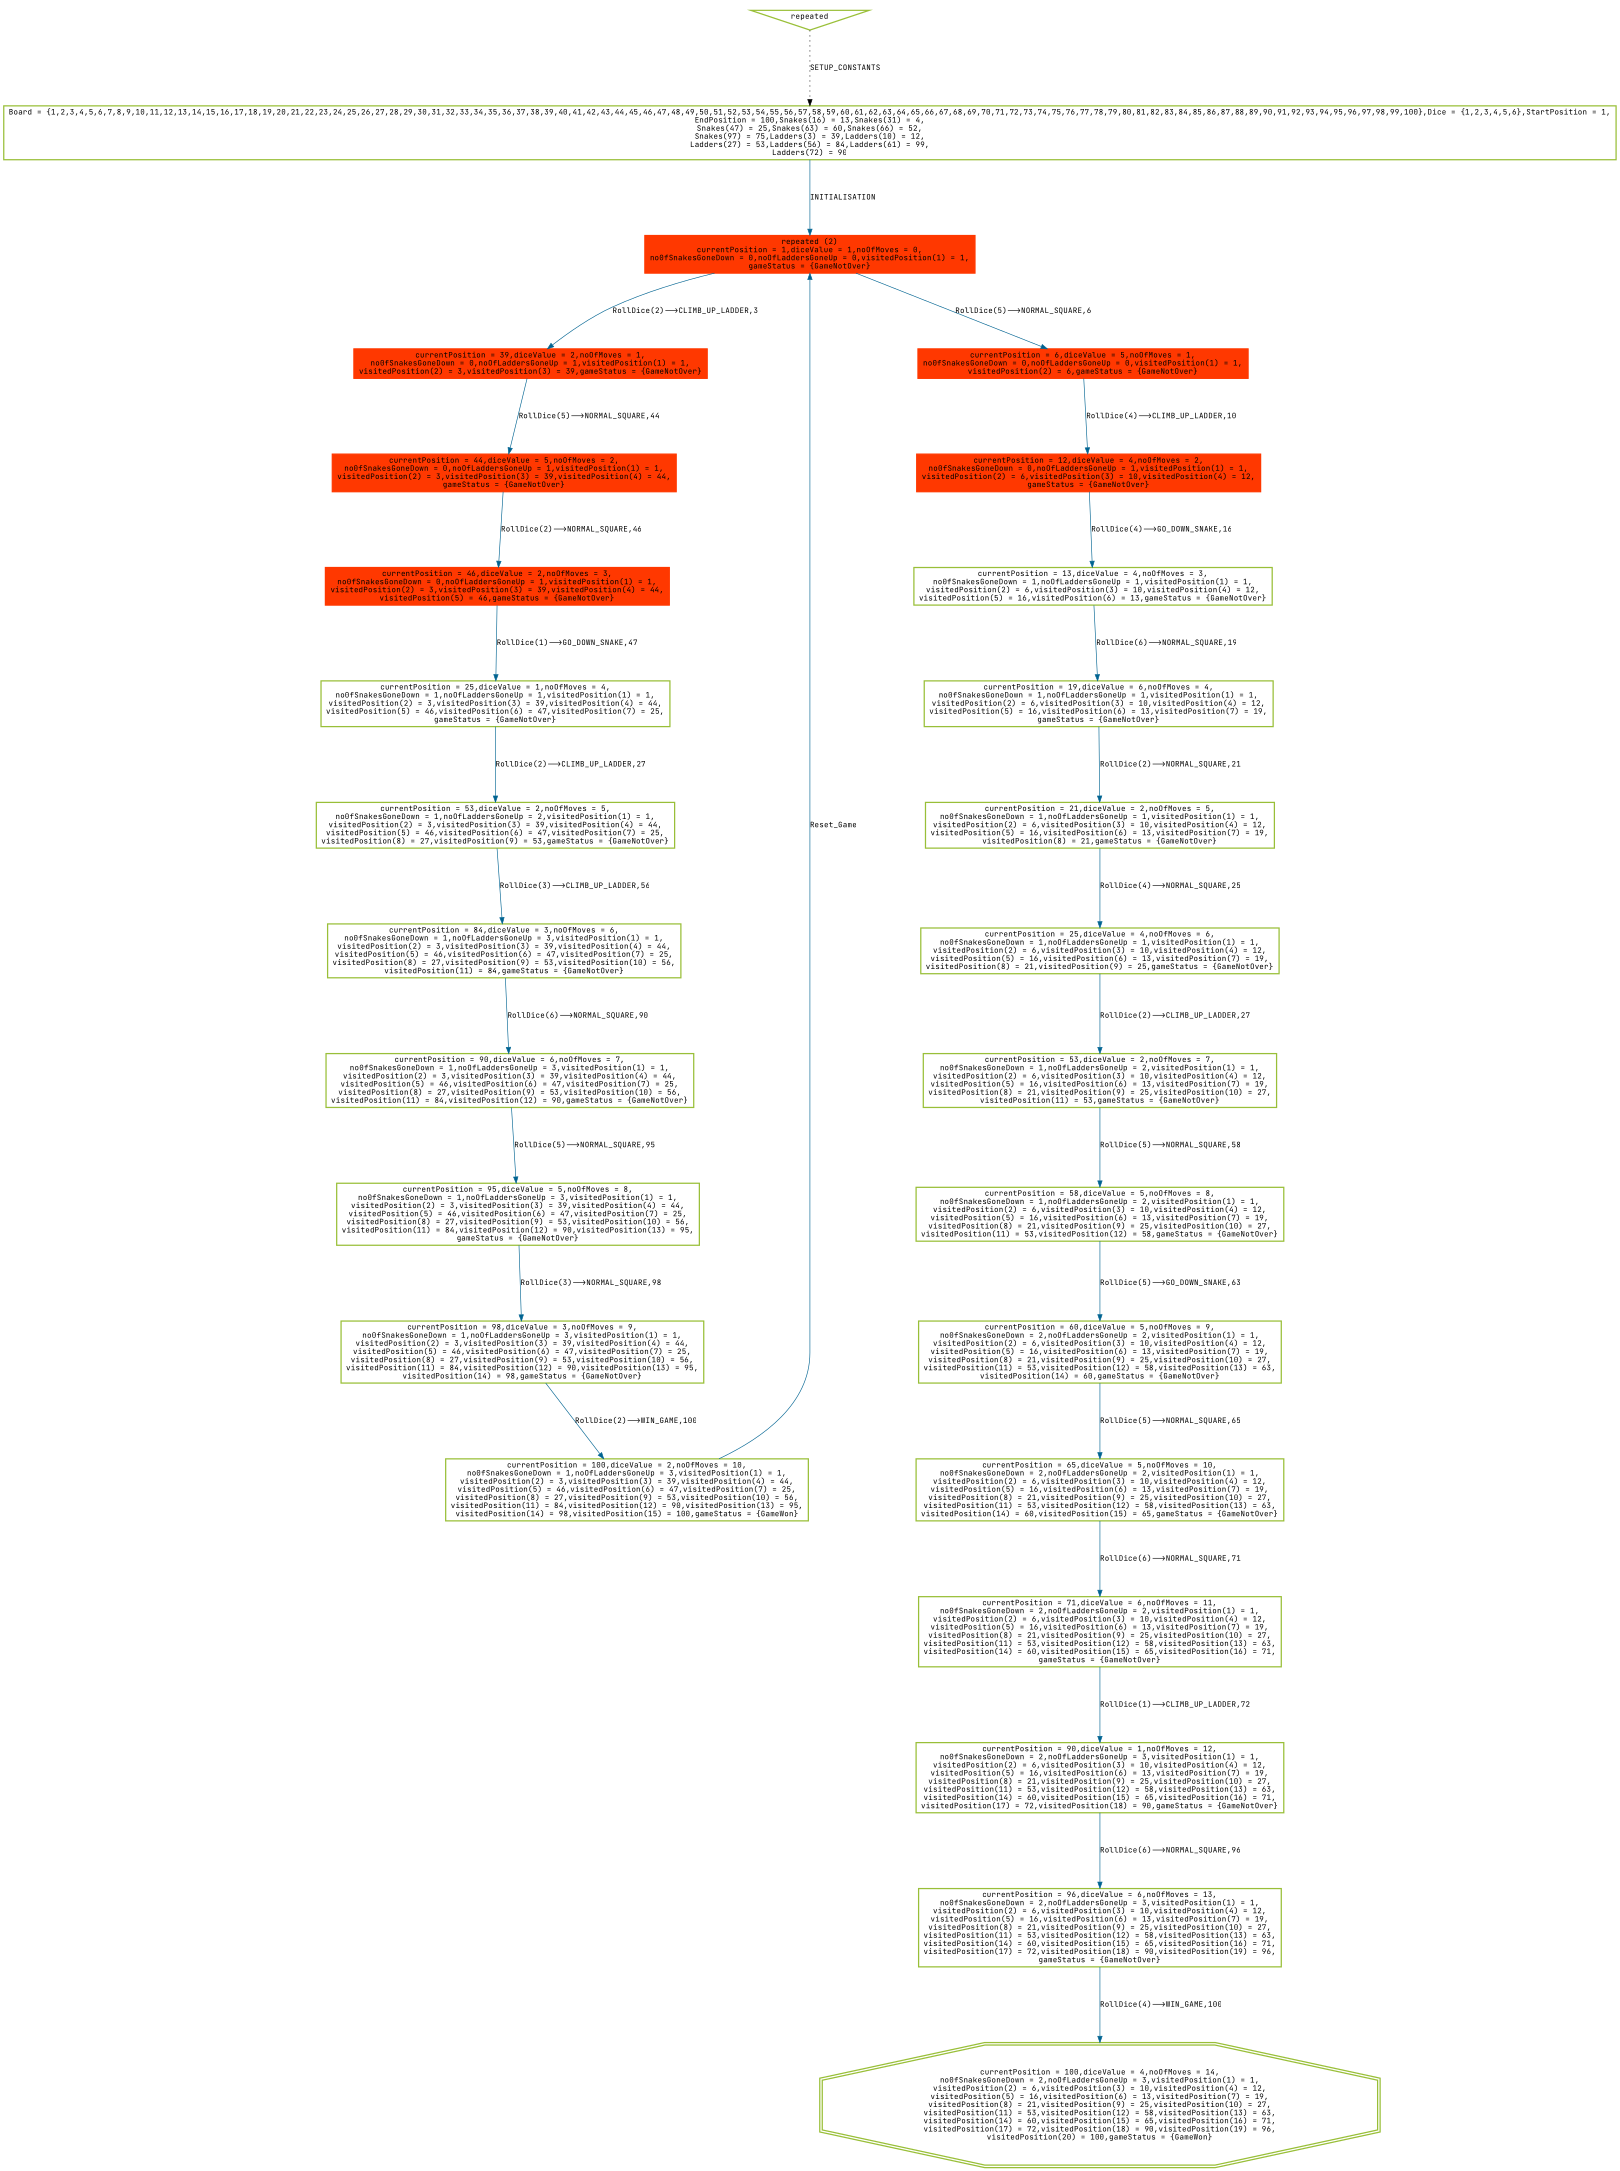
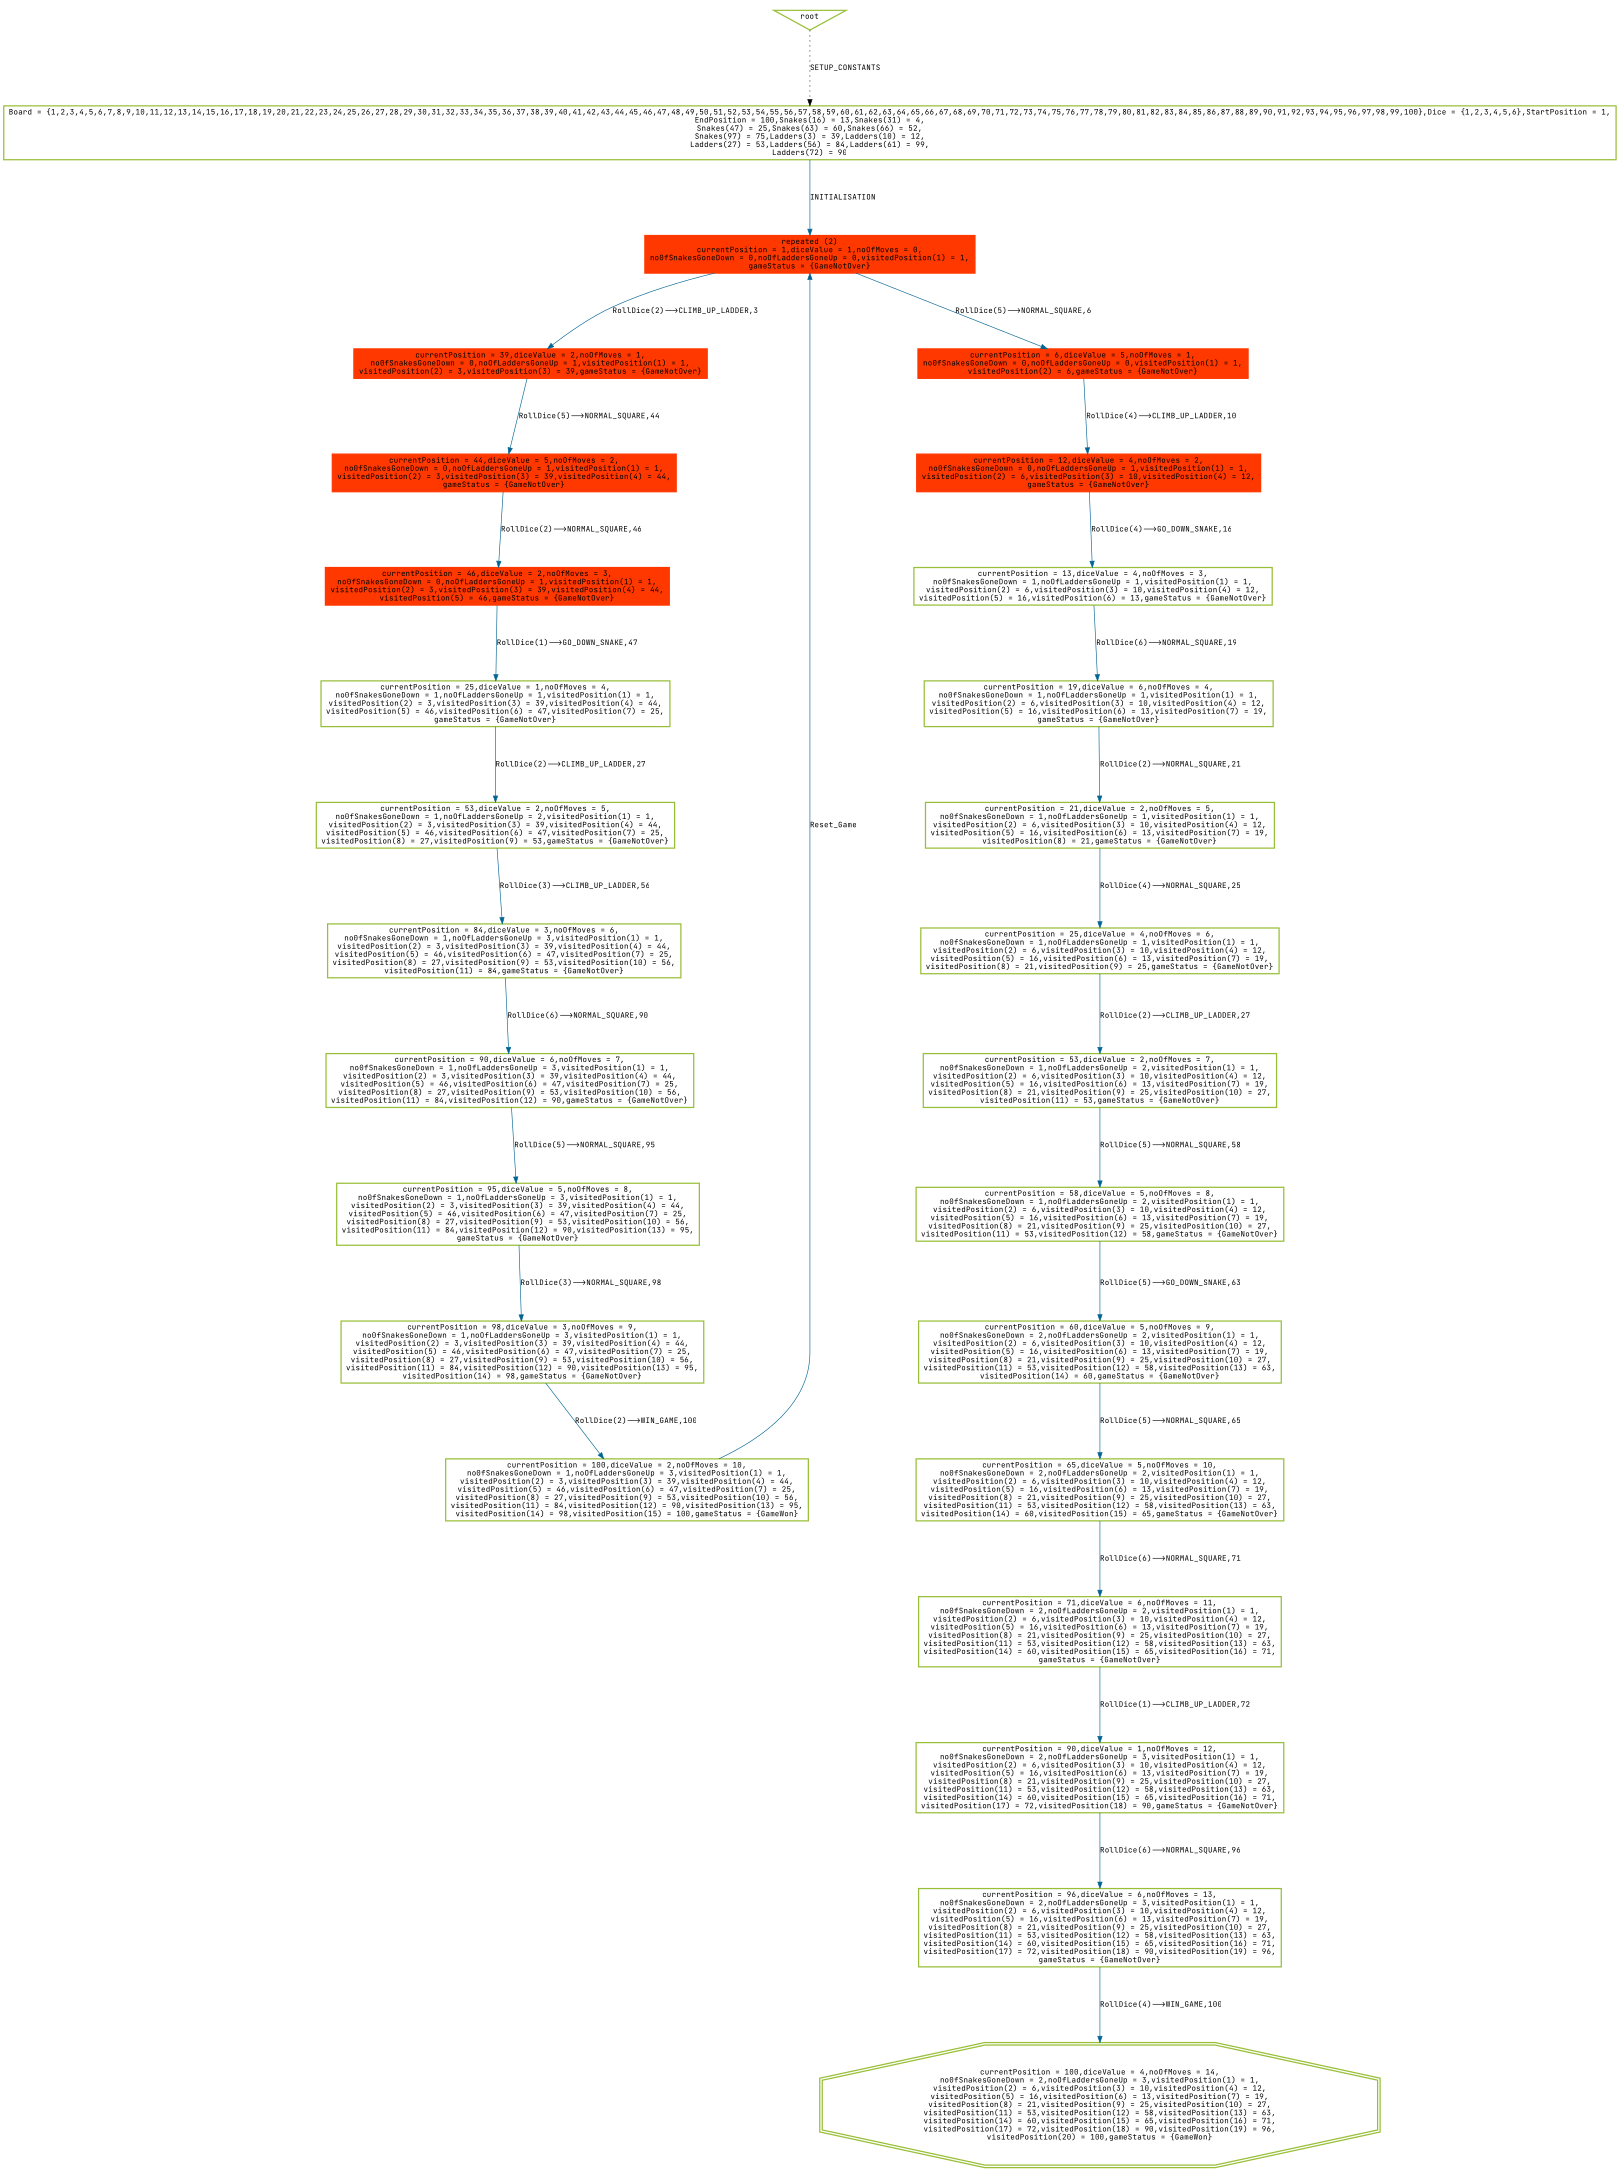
(810, 17) -> (810, 17)
